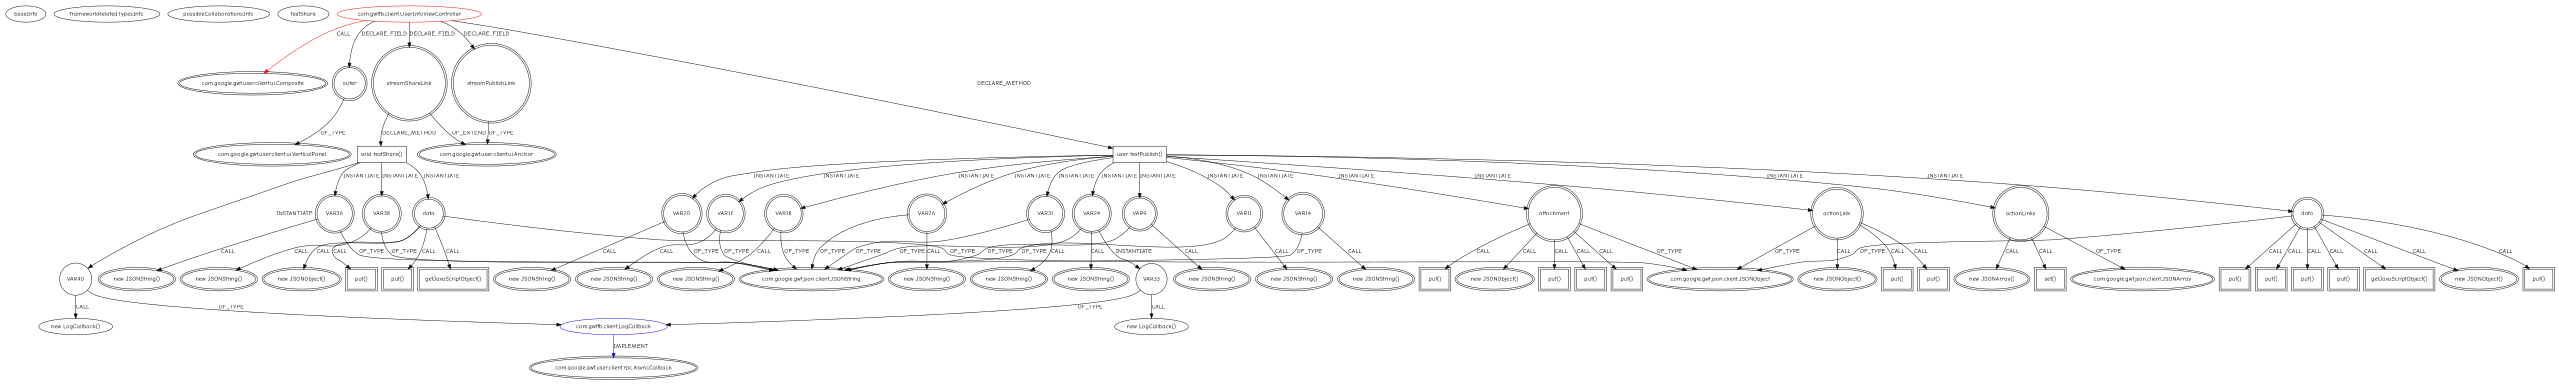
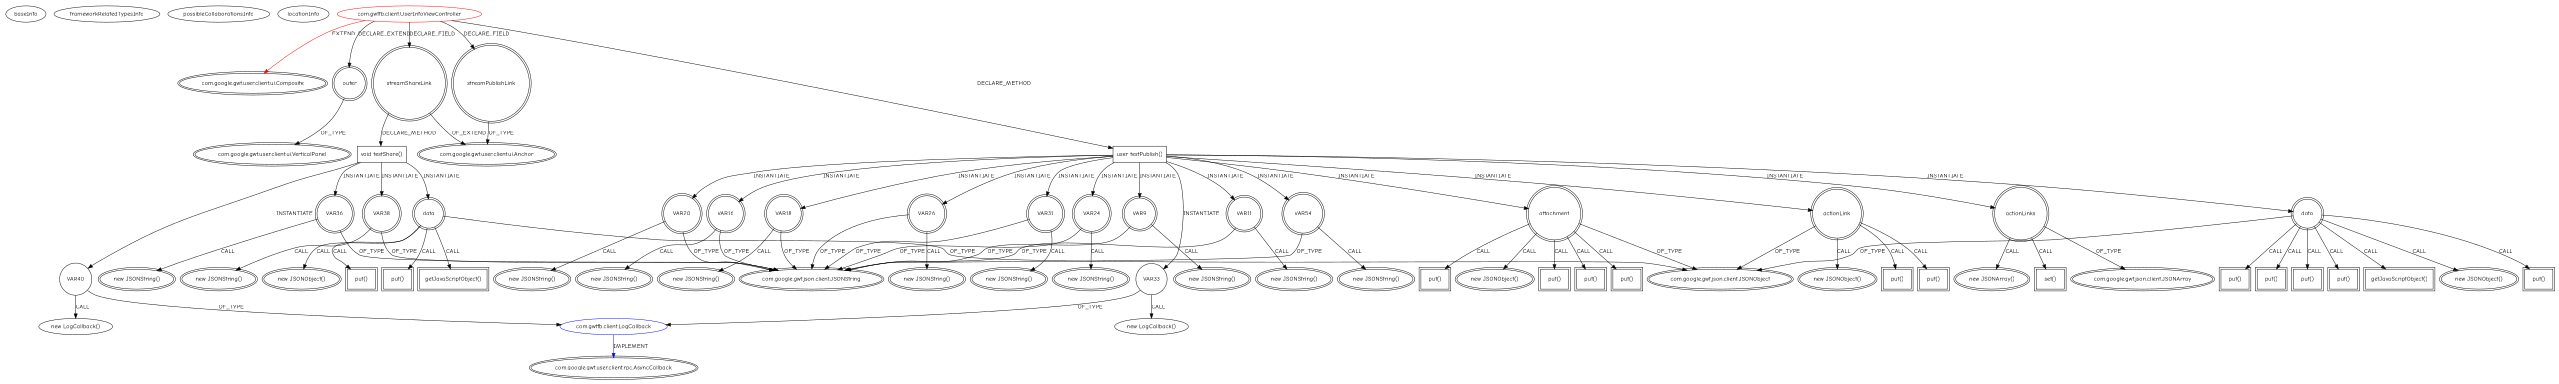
(303, 14) -> (303, 14)
(344, 34) -> (344, 34)
(384, 34) -> (384, 34)
(1303, 214) -> (1303, 214)
(1113, 252) -> (1183, 214)
